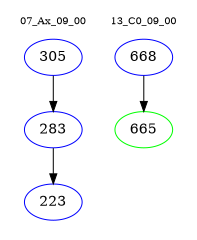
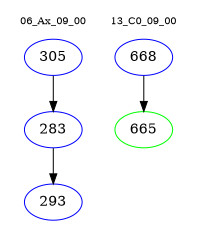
(53, 22) -> (53, 22)
(53, 202) -> (53, 202)
